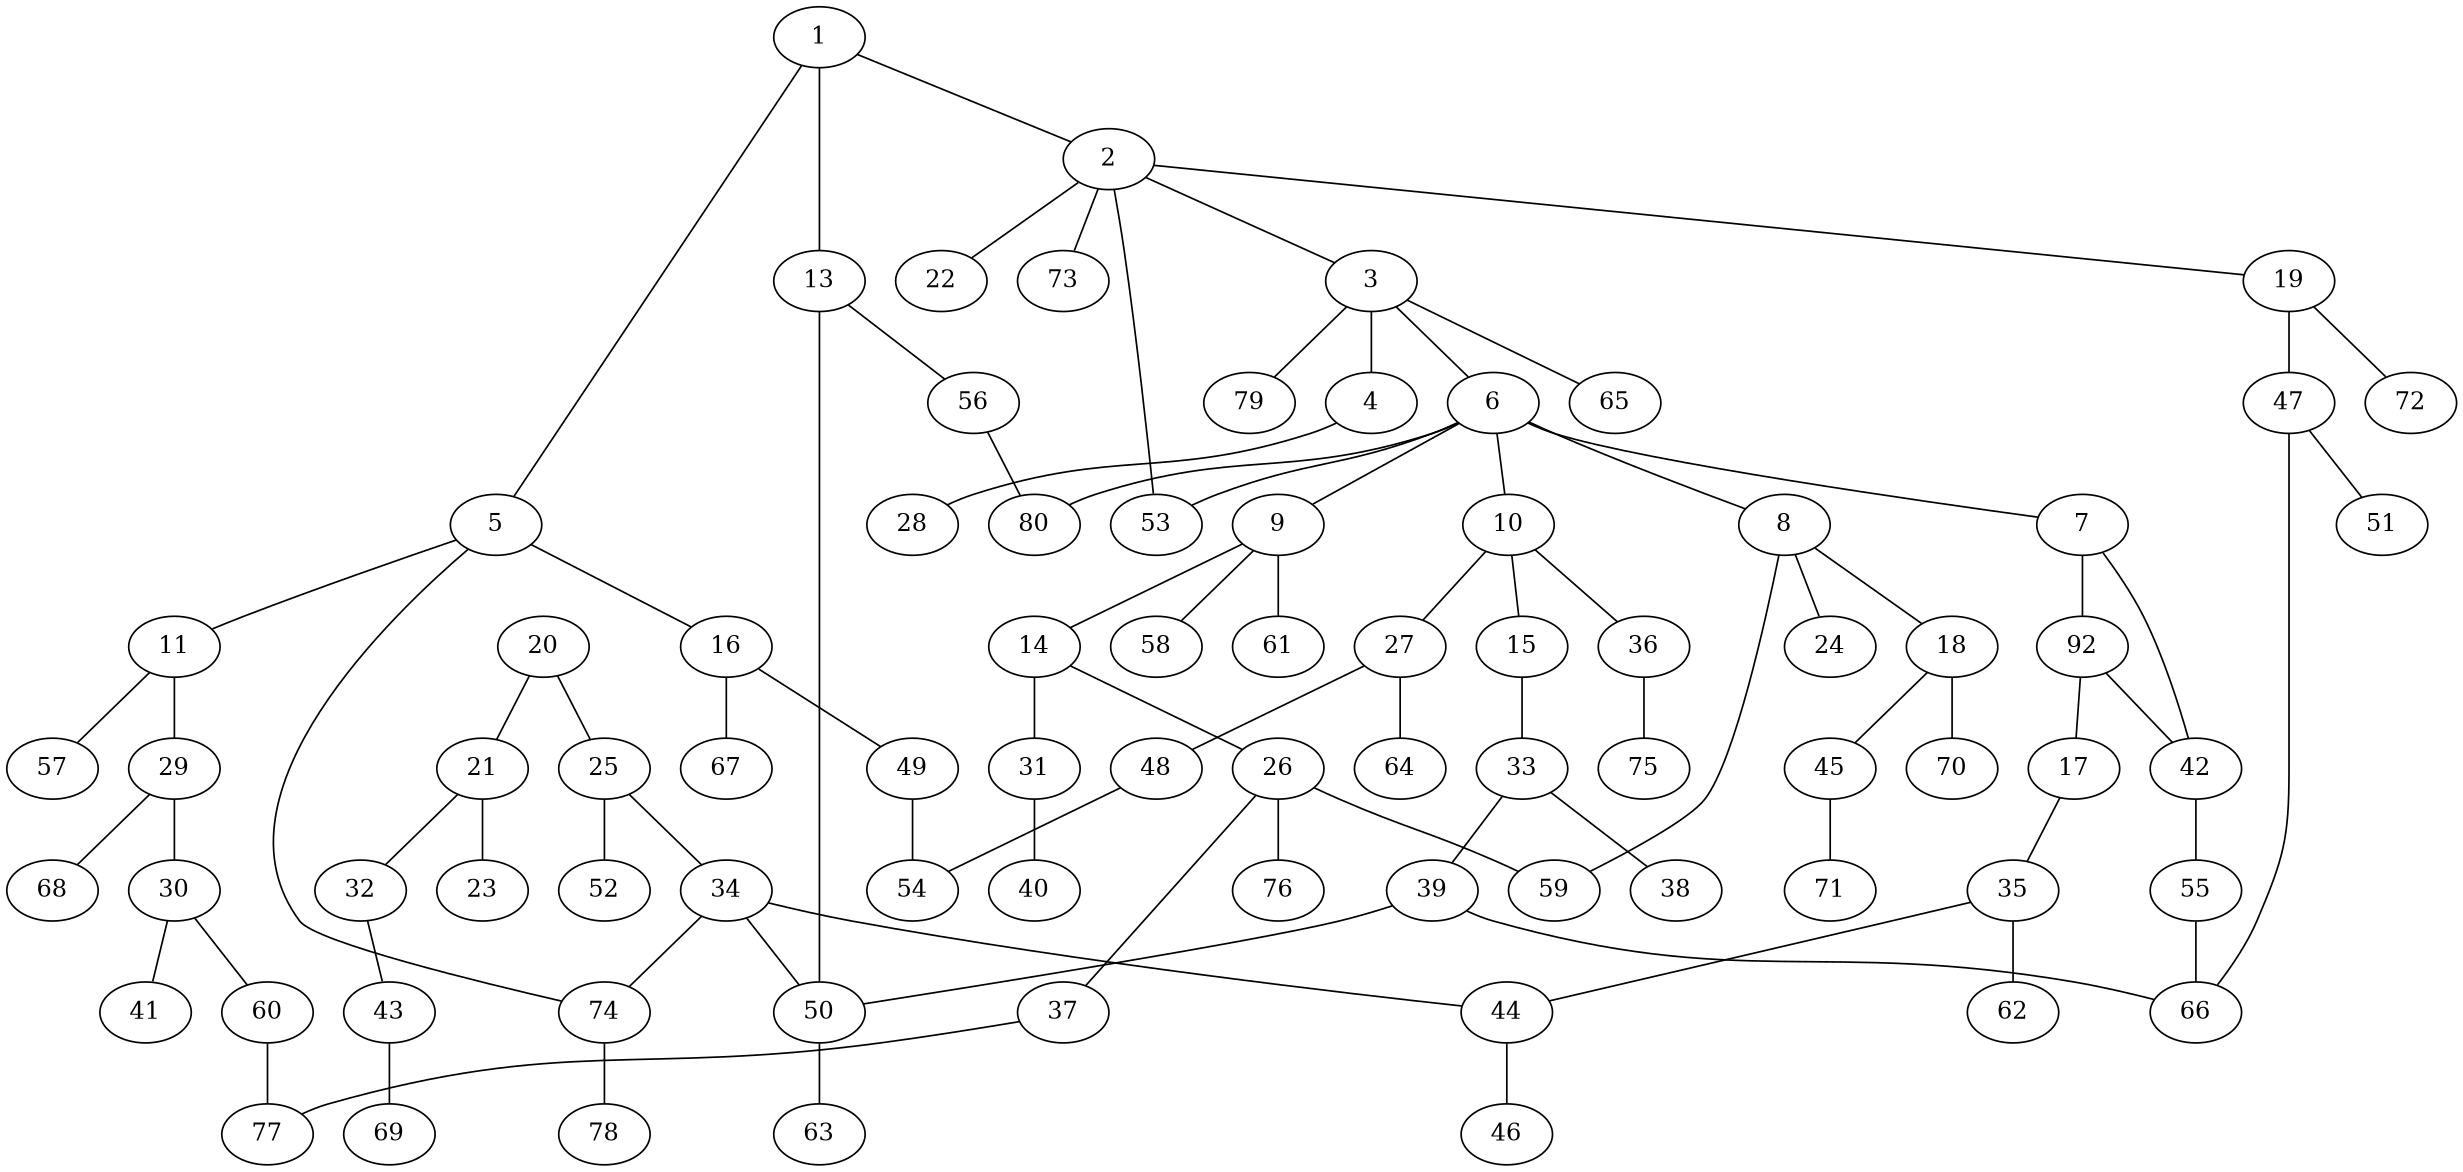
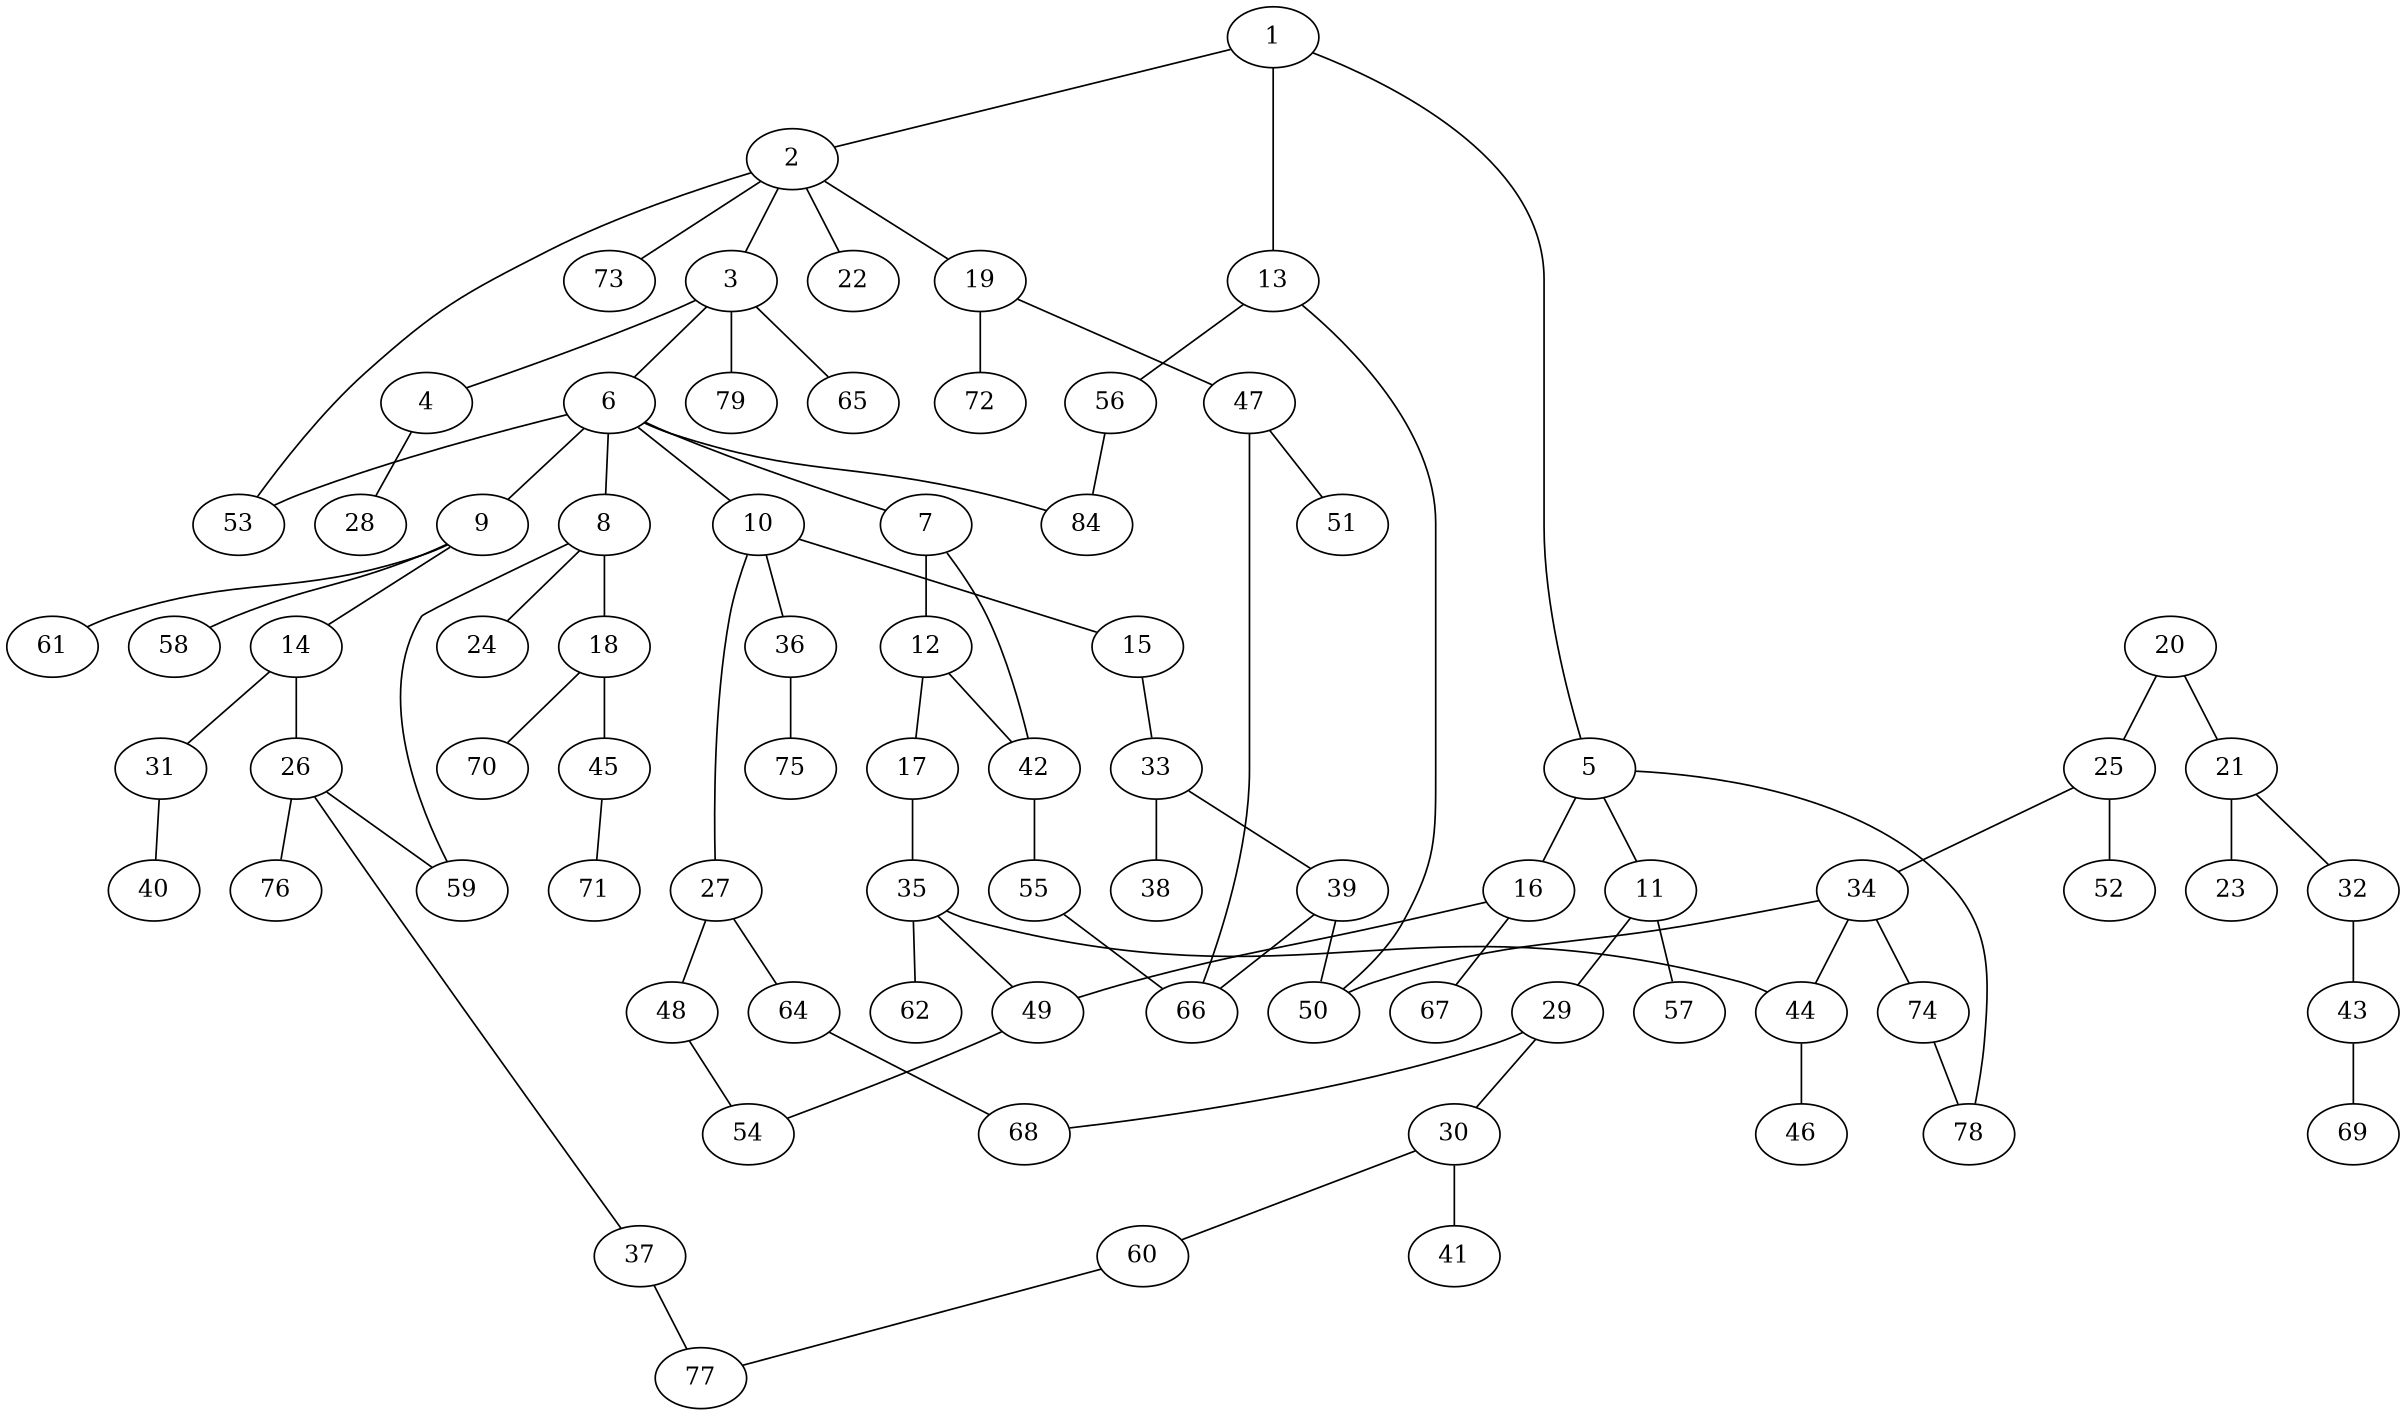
(1034, 525) -> (1087, 525)
(2082, 647) -> (926, 647)
(276, 842) -> (1907, 849)
none -> (975, 952)
none -> (921, 1079)
(819, 1134) -> none
